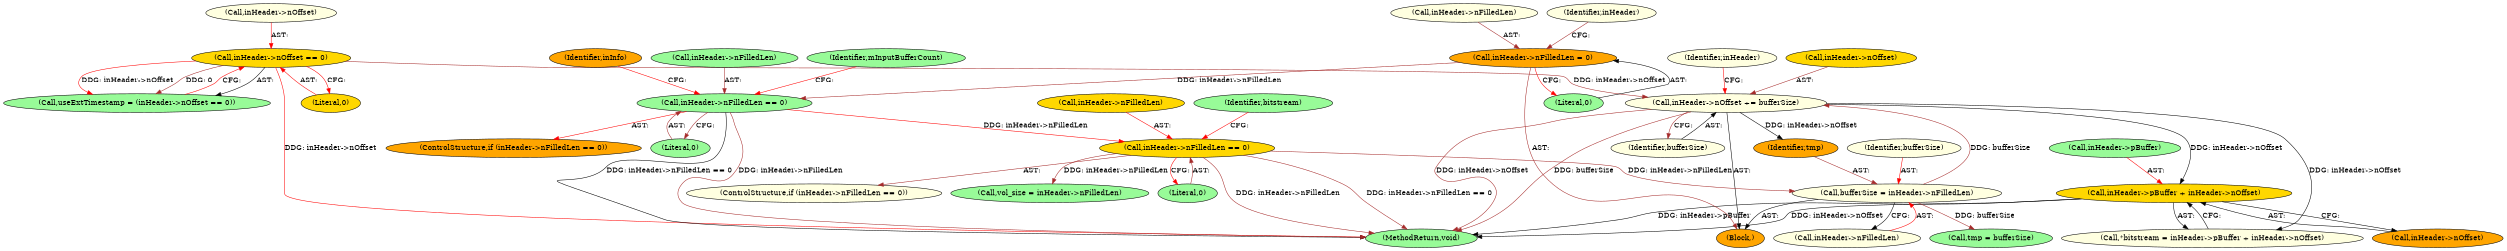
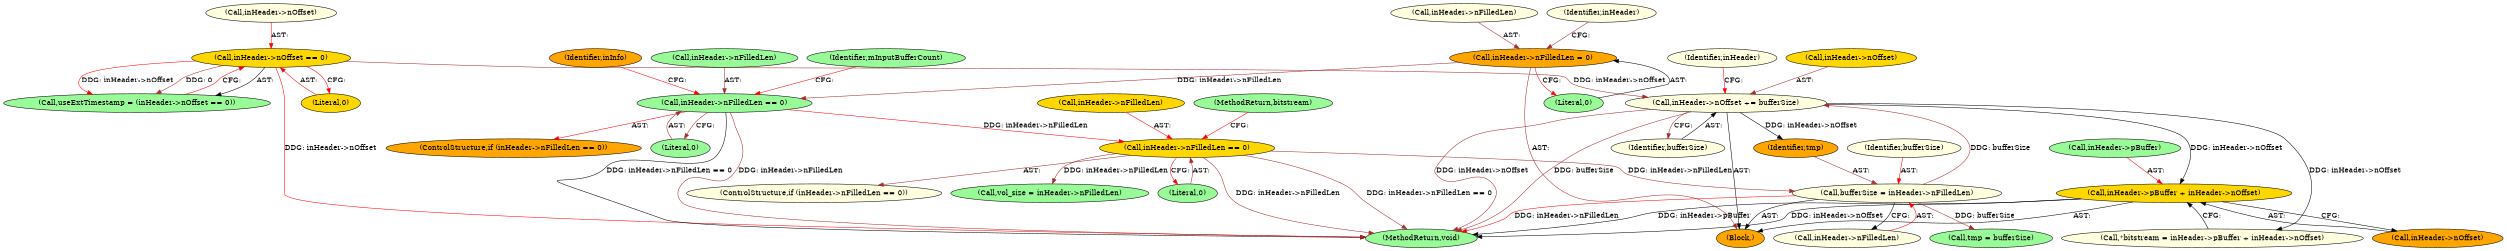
(1263, 103) -> (1263, 103)
none -> (1637, 201)
(2176, 216) -> (1948, 223)
